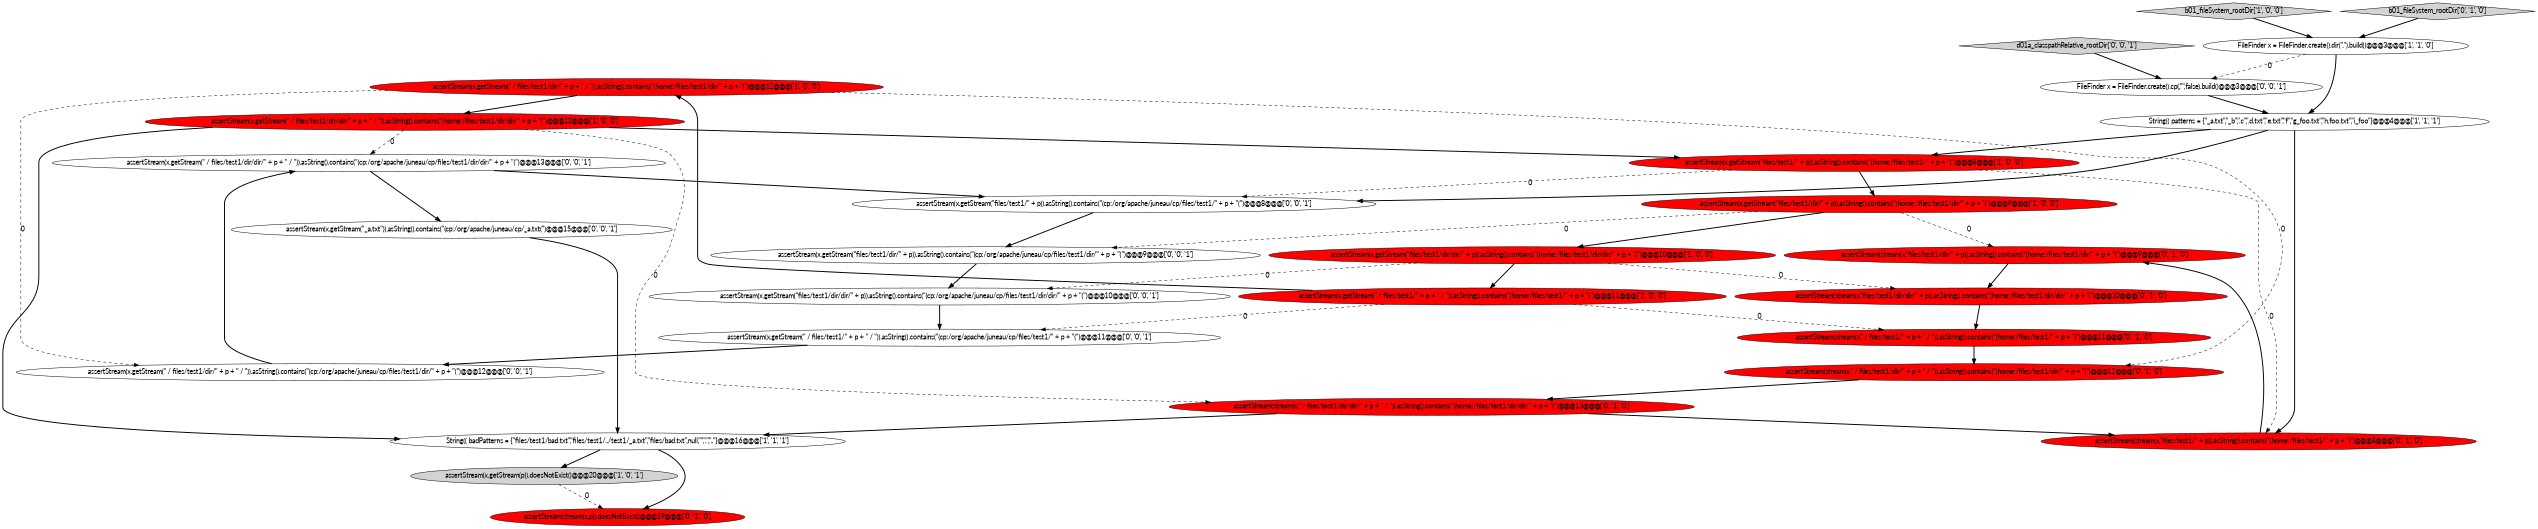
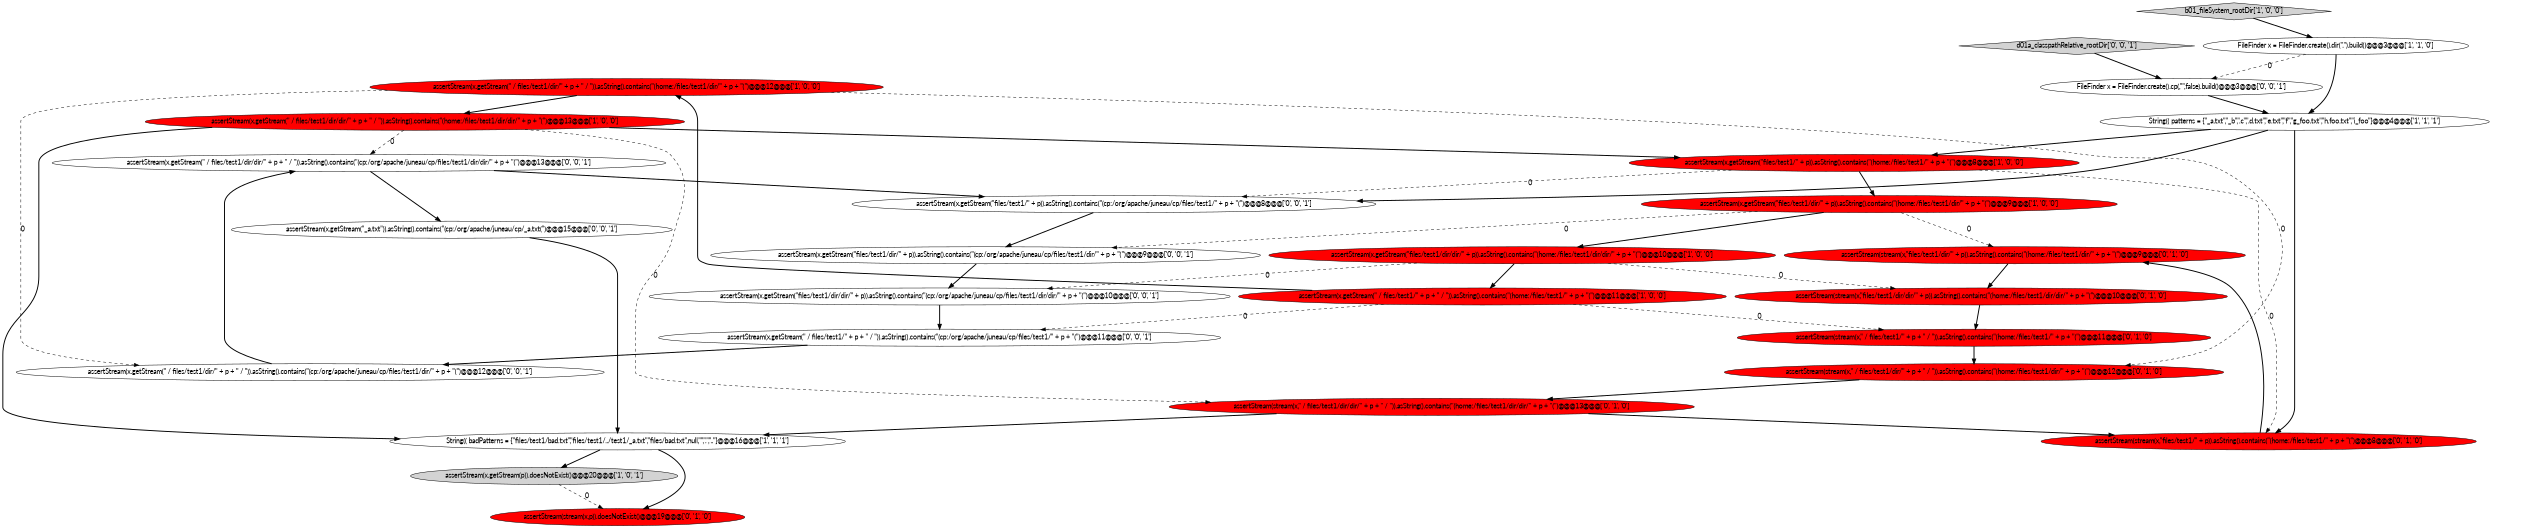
(2438, 11) -> none
